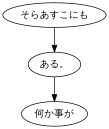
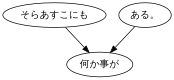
(54, 36) -> (75, 37)
